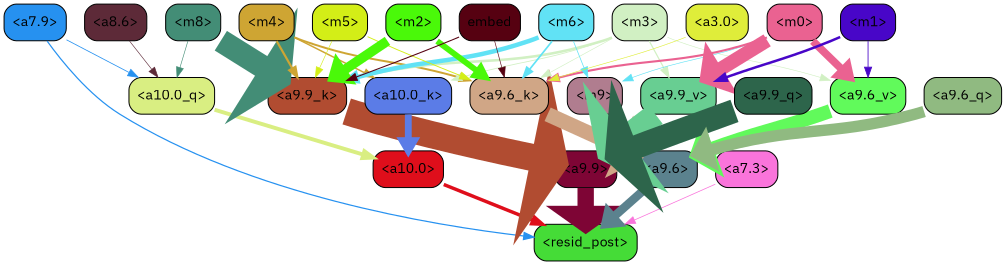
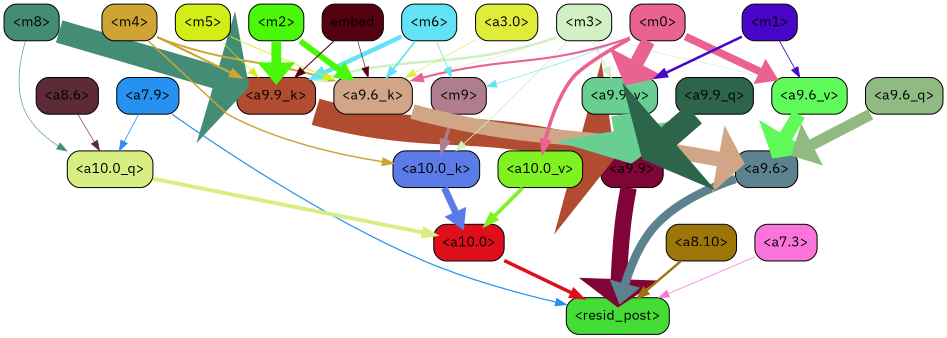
none -> (449, 128)
none -> (540, 169)
none -> (701, 243)
